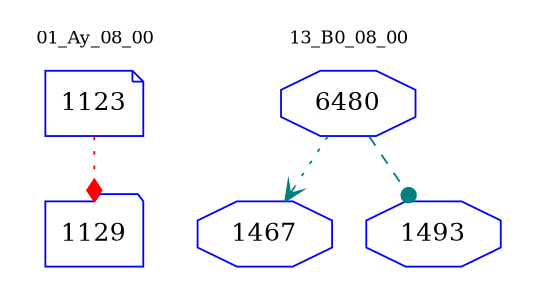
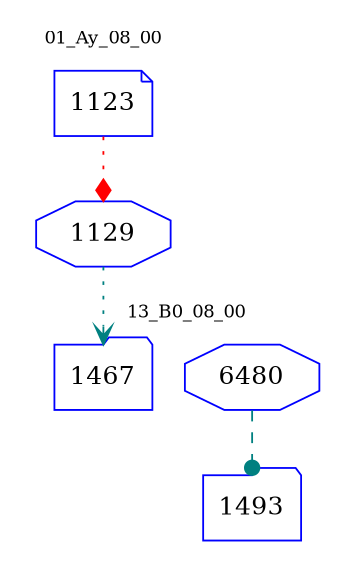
(312, 161) -> (103, 307)
(94, 234) -> (103, 234)
(265, 234) -> (103, 377)
(434, 234) -> (252, 508)
